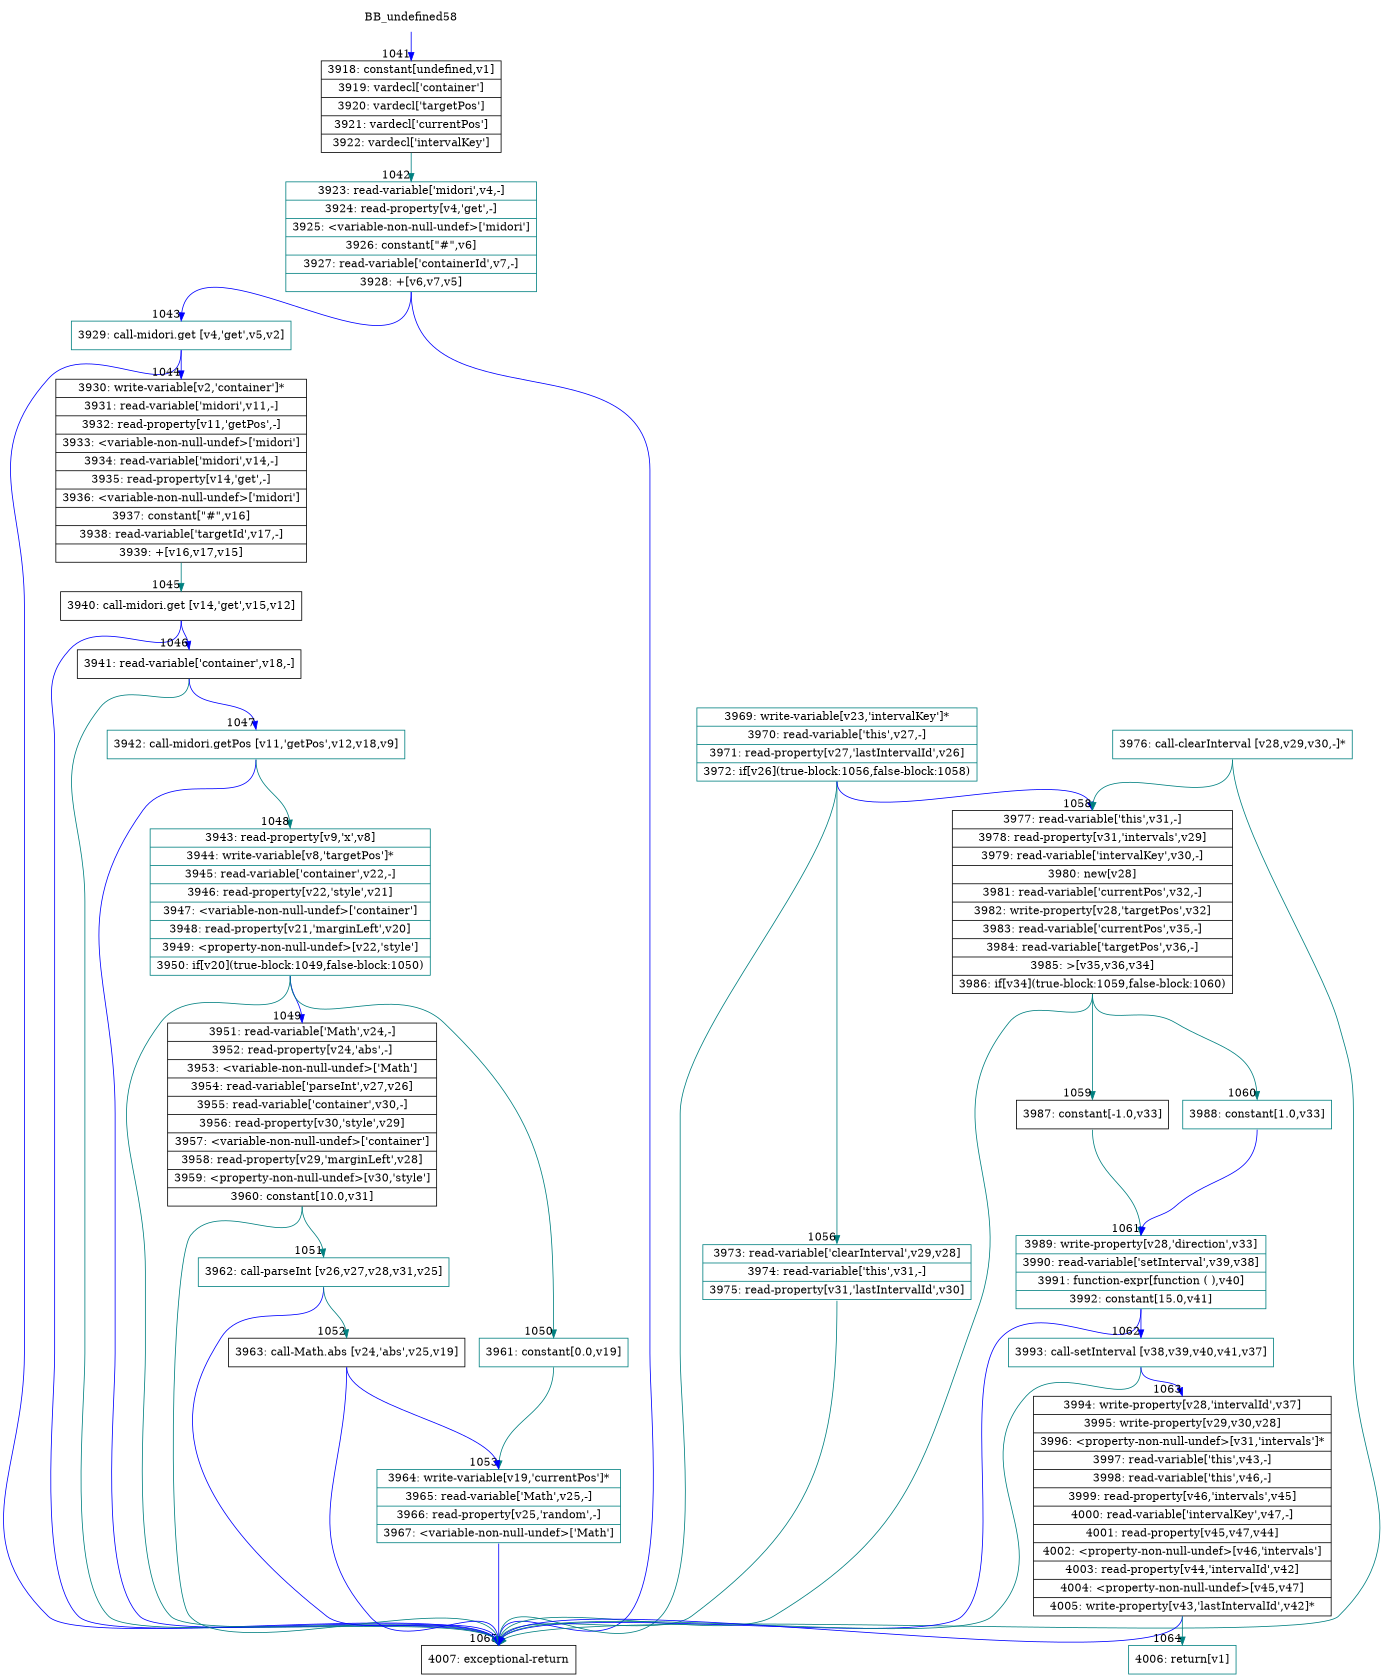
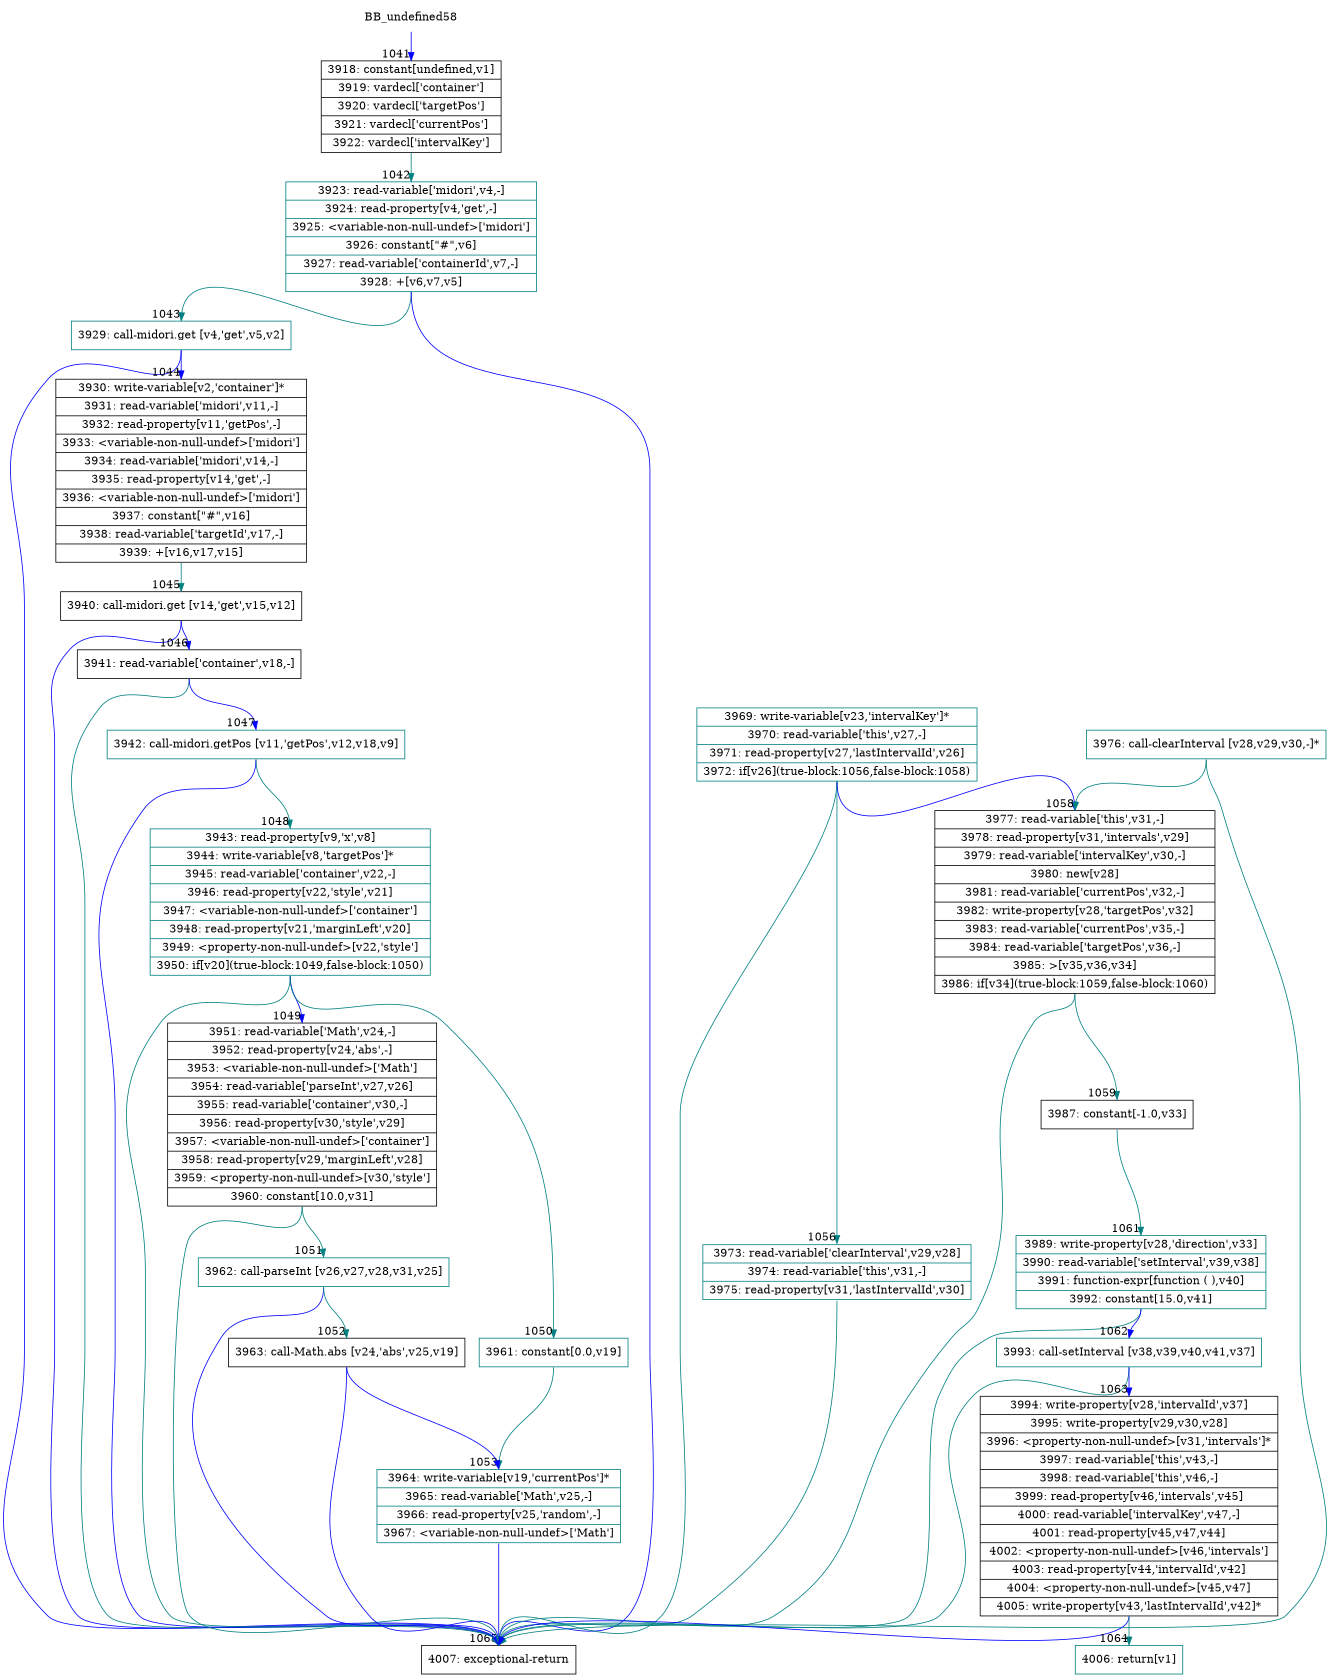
(300, 308) -> (300, 308)
(1257, 1115) -> none
(954, 1619) -> (921, 1592)
